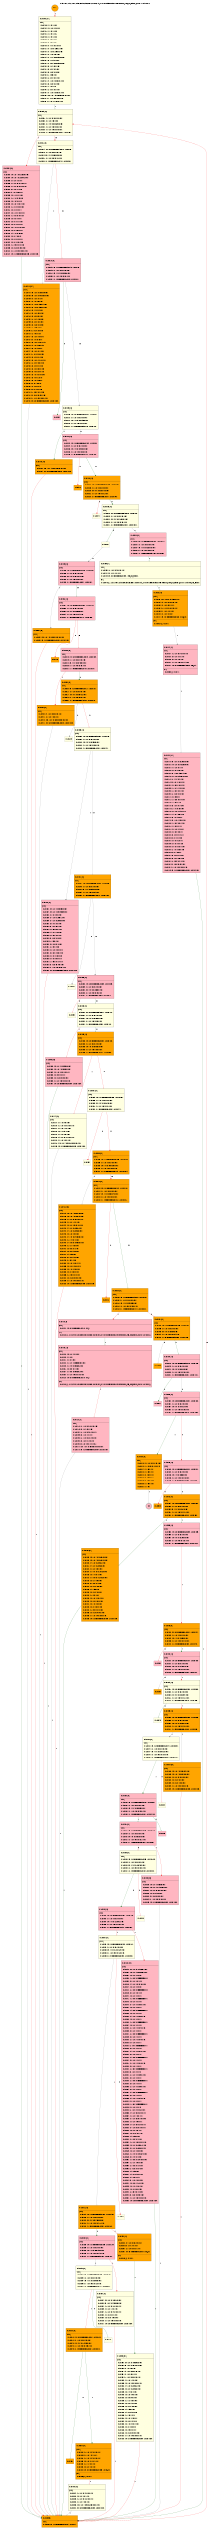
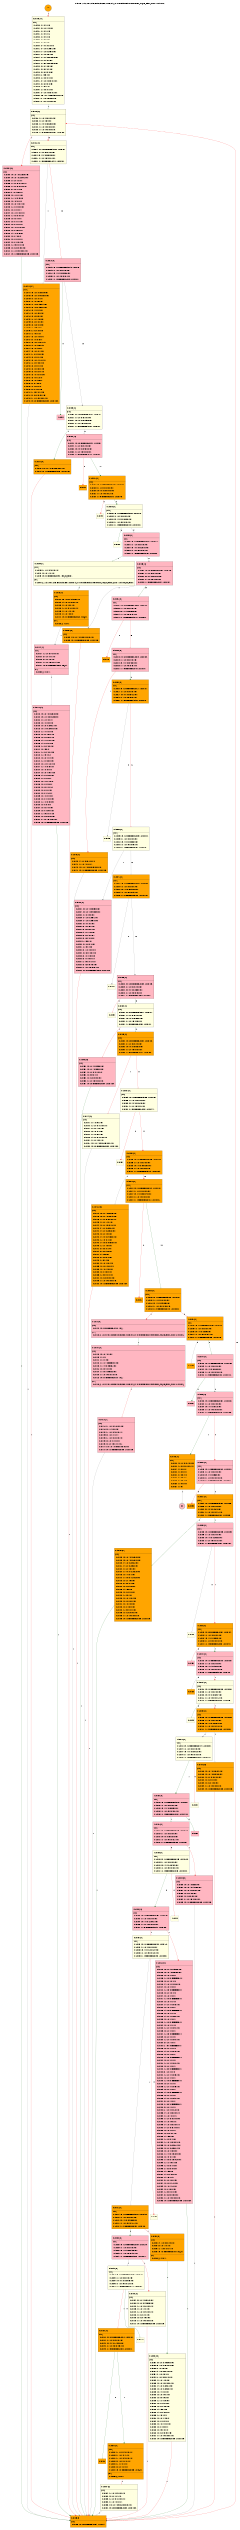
(96, 554) -> (148, 559)
none -> (191, 1635)
